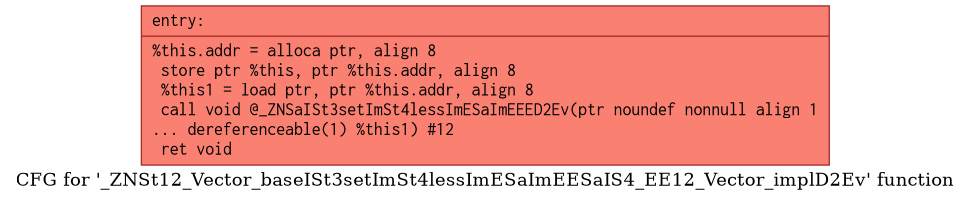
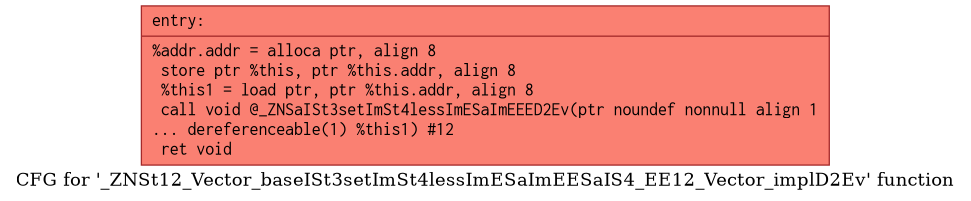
(295, 51) -> (295, 51)
